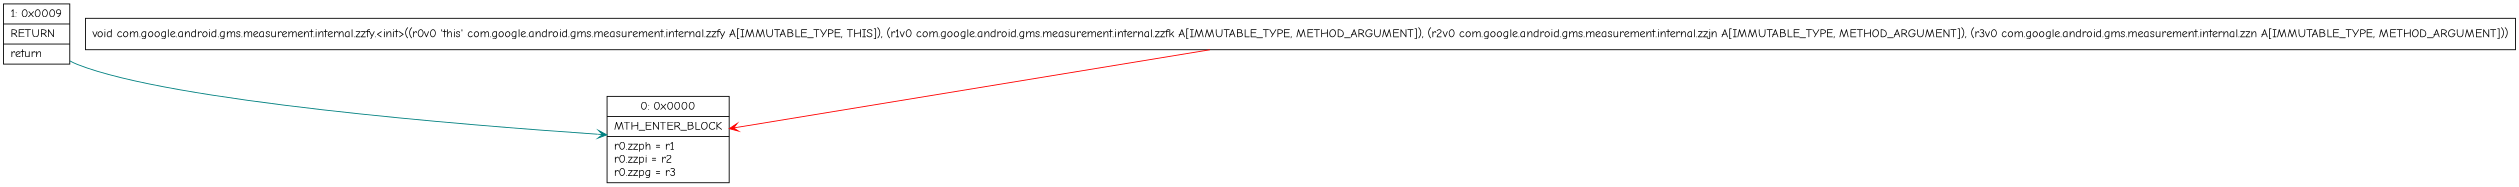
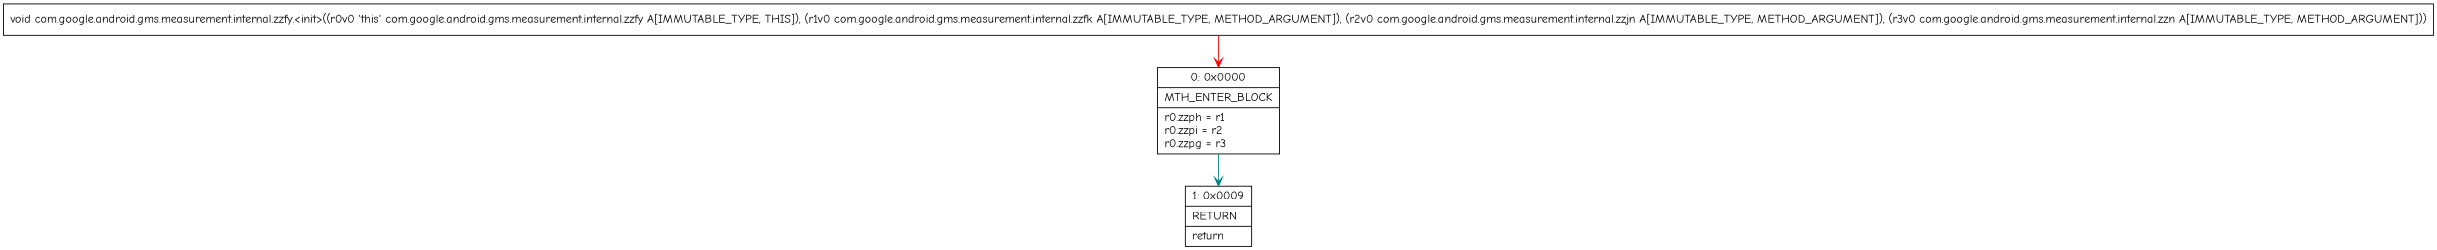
(332, 111) -> (1218, 166)
